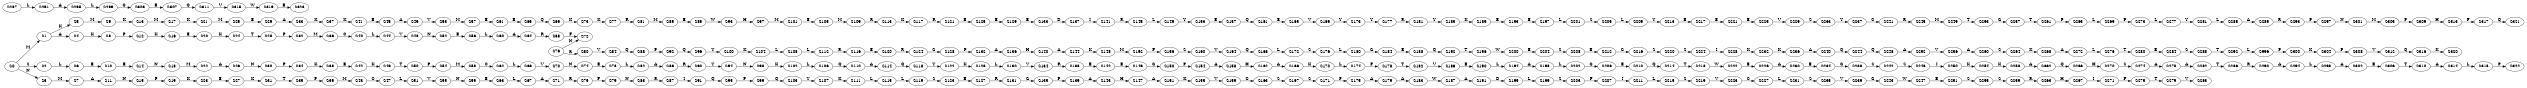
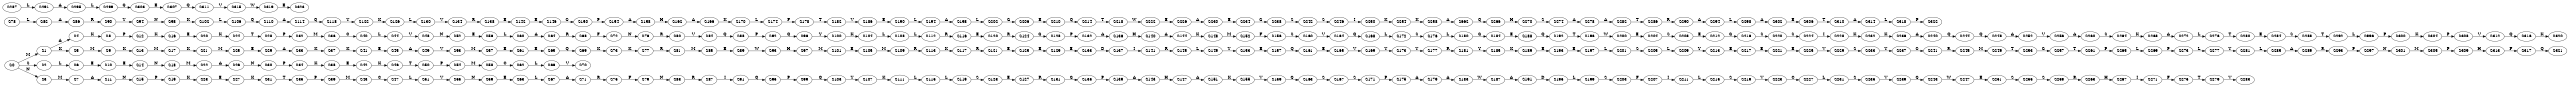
(569, 45) -> (628, 36)
(585, 66) -> none
